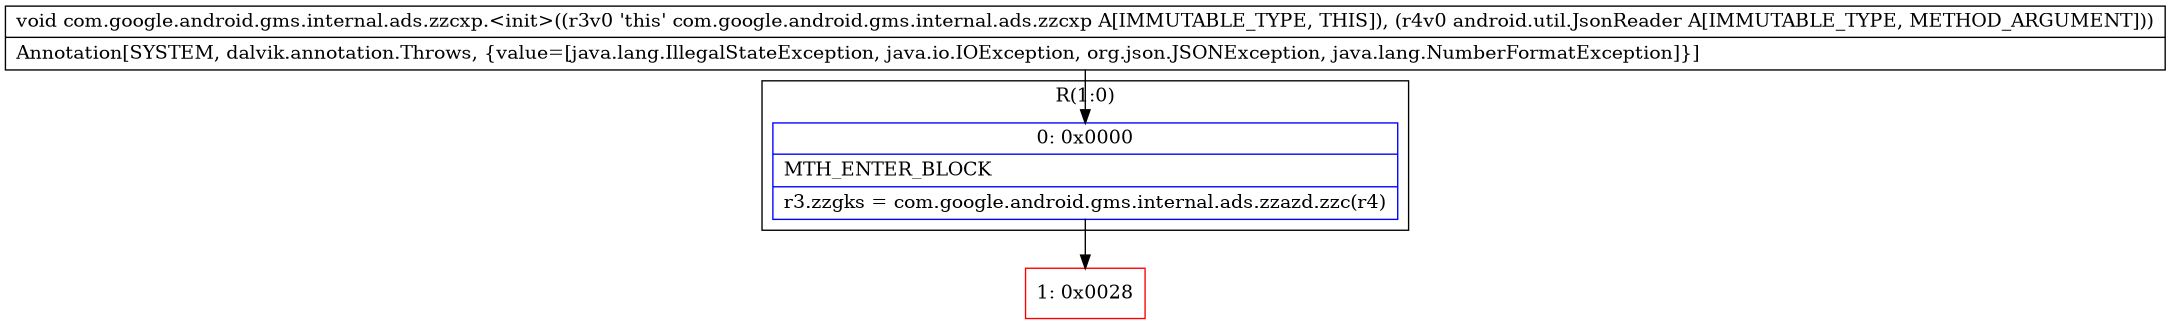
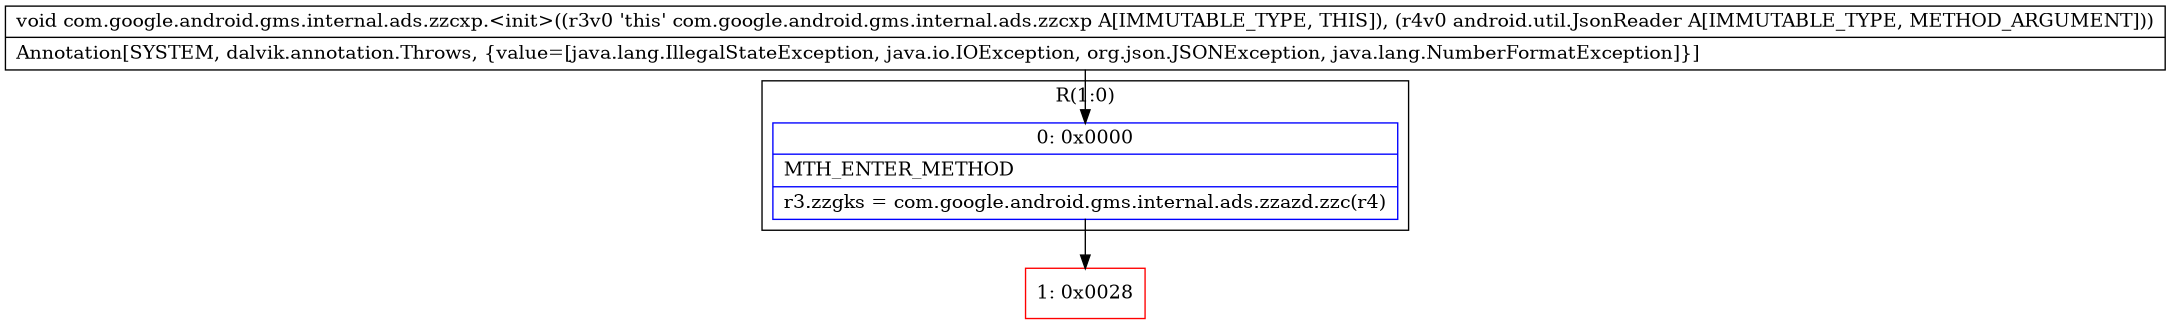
(888, 170) -> (899, 170)
